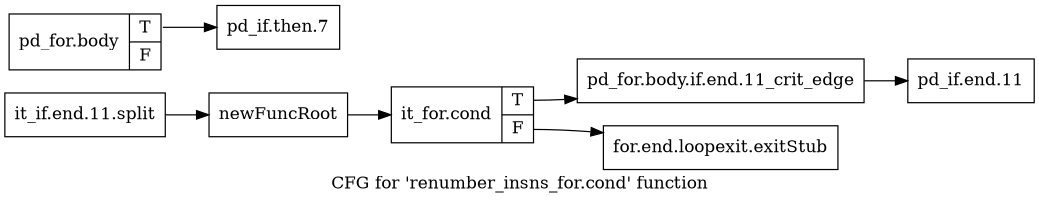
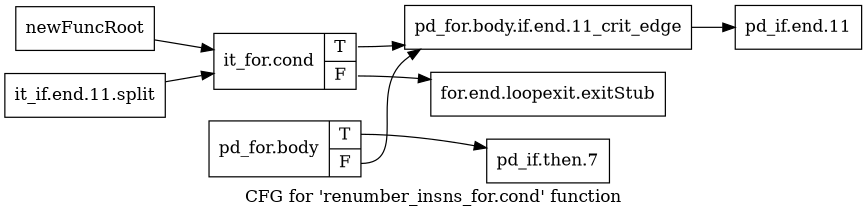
none -> (387, 114)
(181, 115) -> (184, 79)
